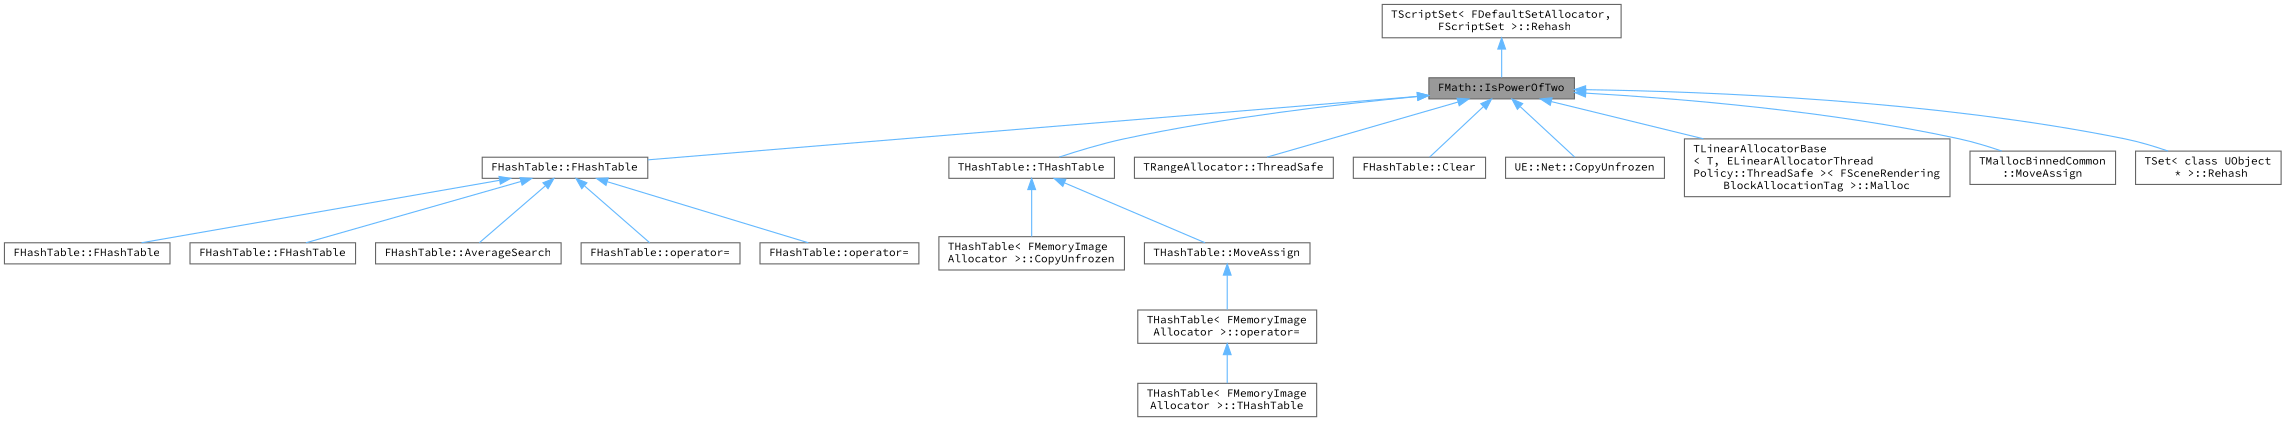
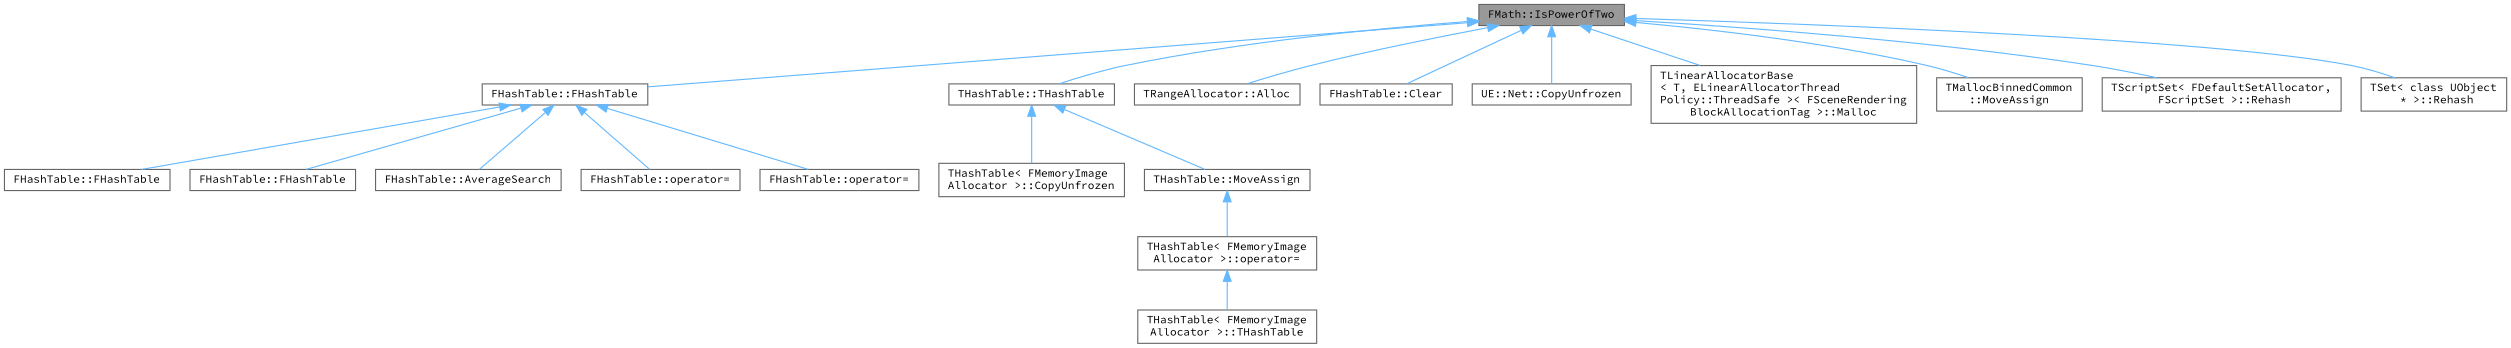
(1502, 63) -> (1897, 41)
(1234, 168) -> (1217, 94)
